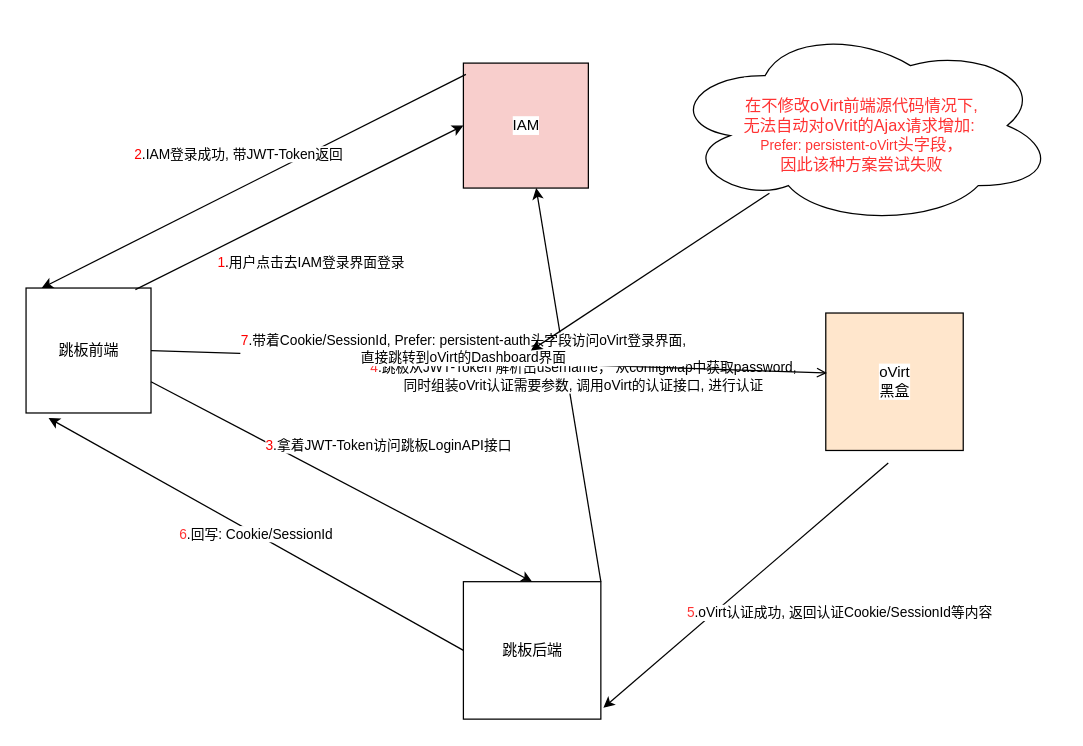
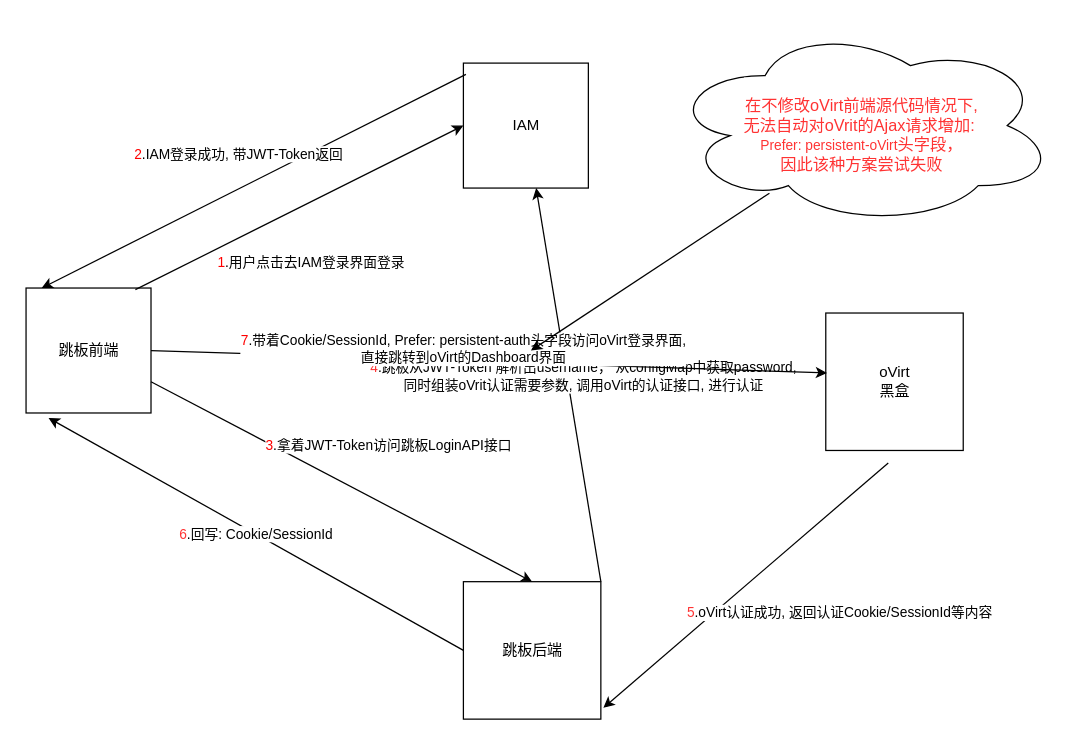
(526, 126) -> (526, 126)
(819, 373) -> (817, 373)
(894, 382) -> (894, 382)
